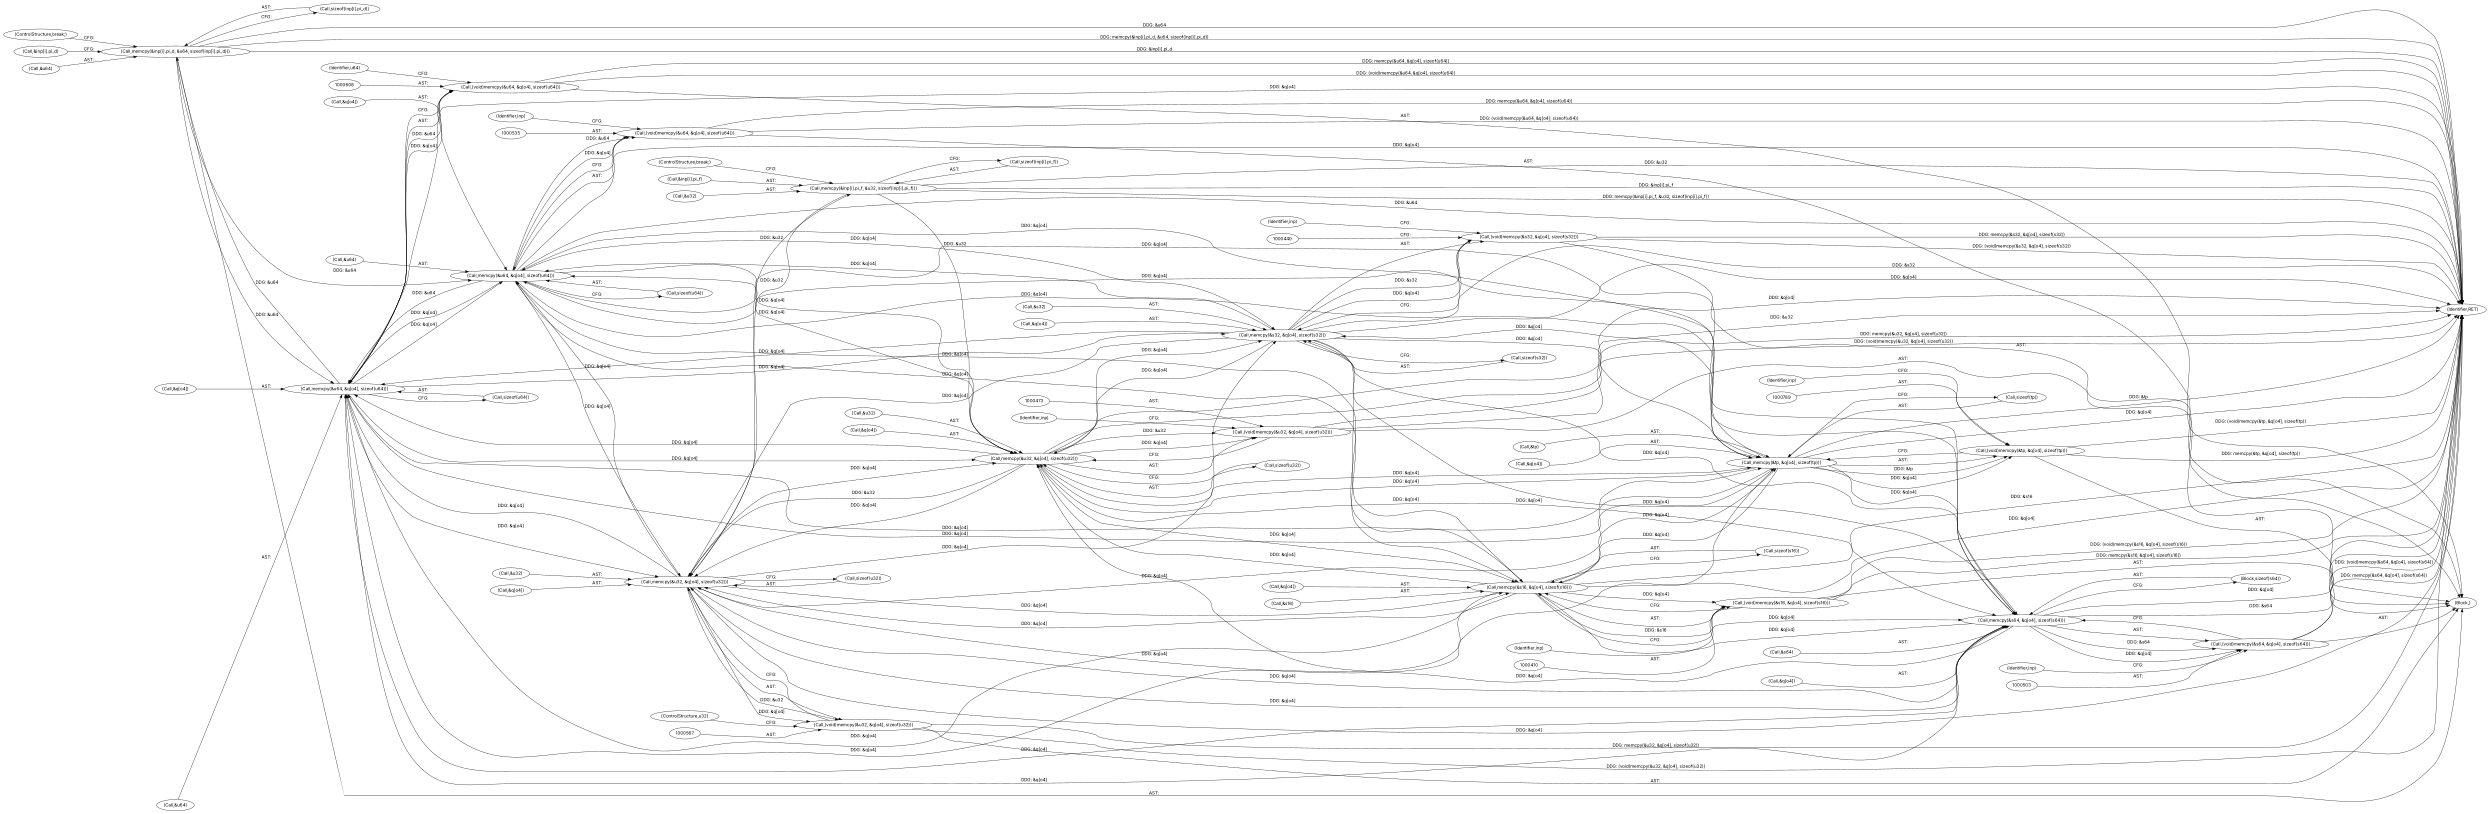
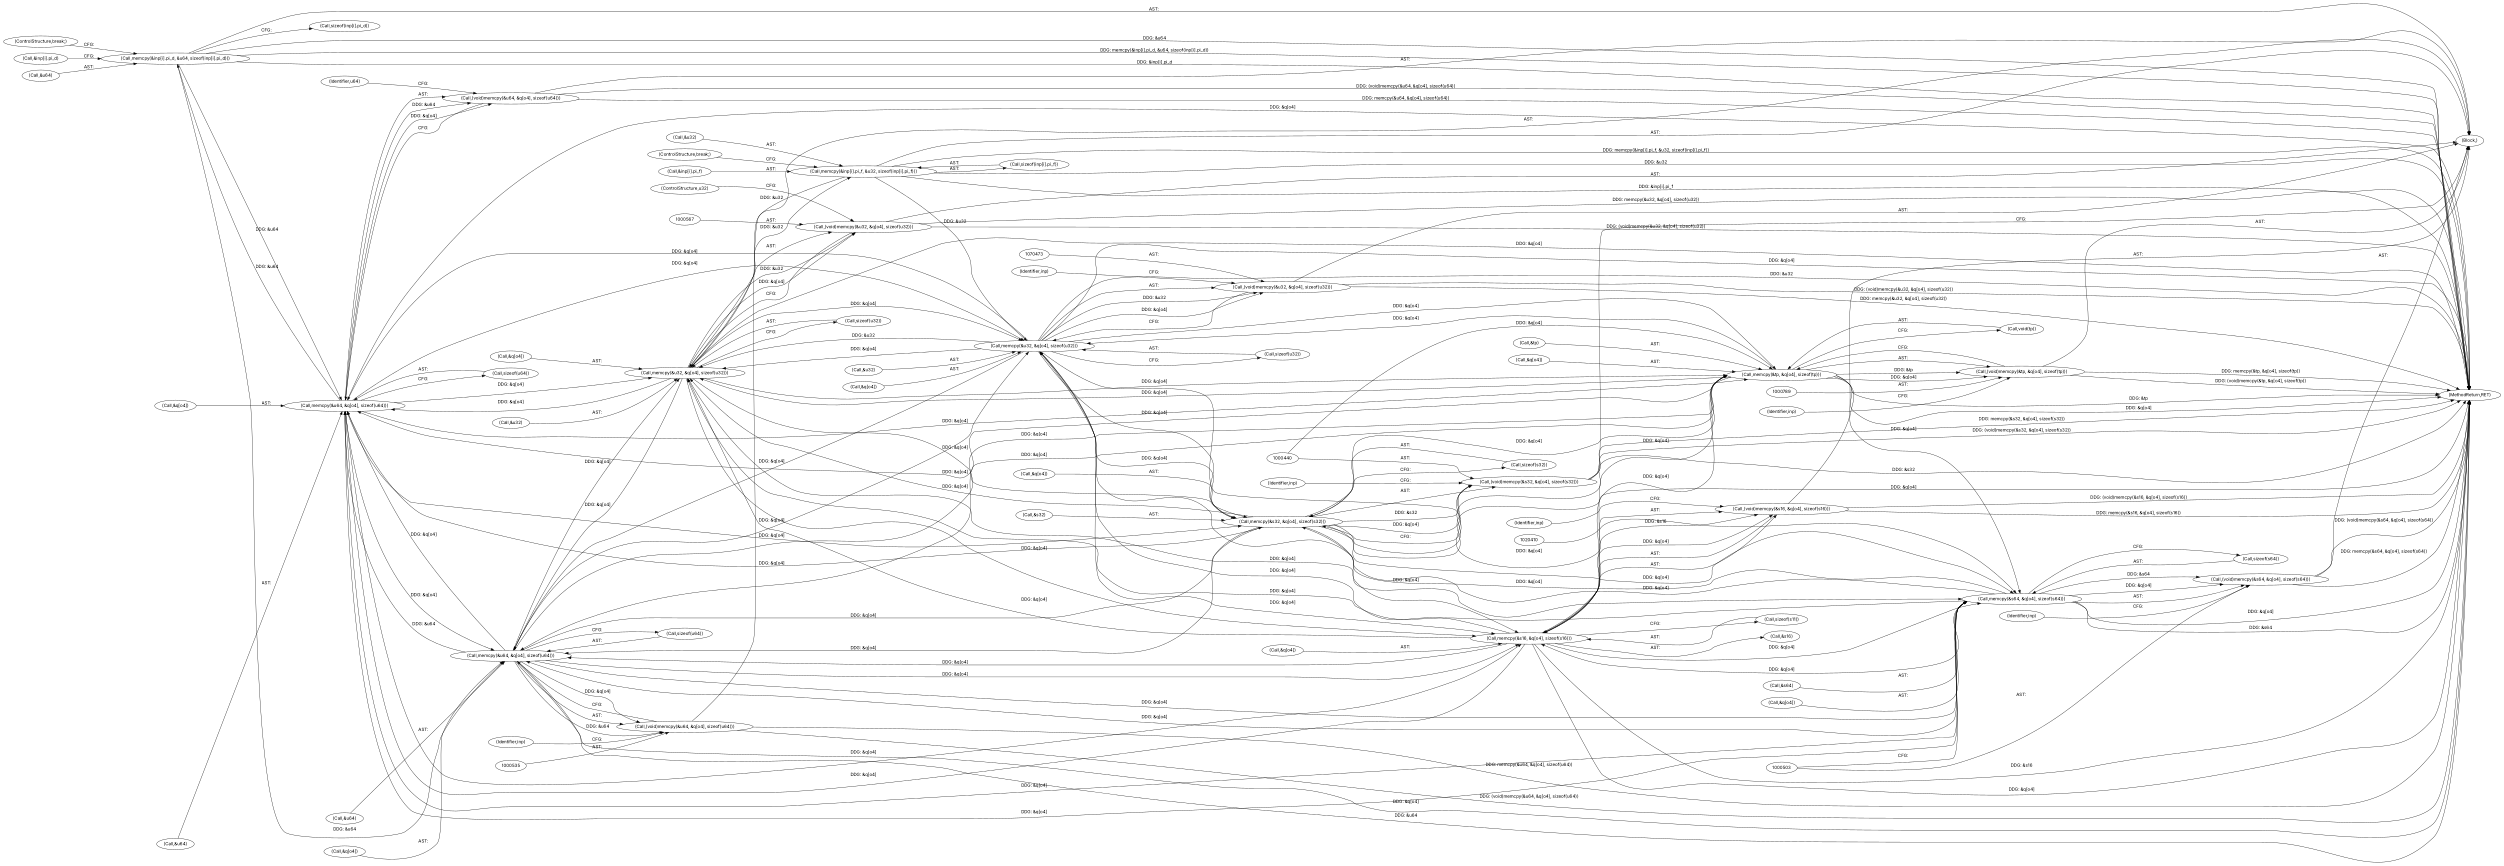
(246, 16) -> none
(345, 85) -> none
none -> (1697, 135)
(955, 159) -> (955, 169)
(1406, 235) -> (1406, 458)
(2463, 310) -> (2470, 395)
(1567, 345) -> (1513, 327)
(2022, 345) -> (2022, 219)
(2022, 398) -> (2022, 329)
(1034, 401) -> (1034, 254)
(1782, 551) -> (1782, 620)
(2261, 579) -> (2261, 559)
(1391, 598) -> (1659, 656)
(1656, 605) -> (1656, 554)
(2164, 625) -> (1954, 757)
(1529, 665) -> (1529, 540)
